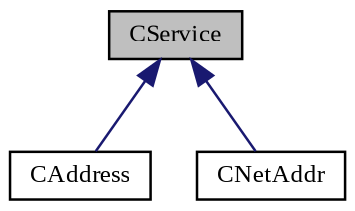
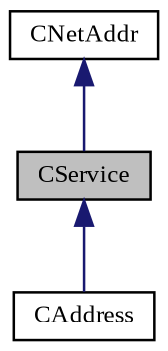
(231, 116) -> (84, 119)
